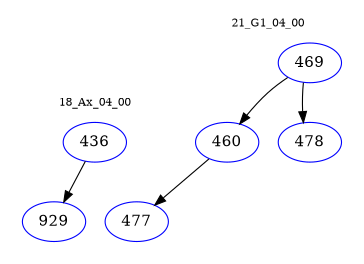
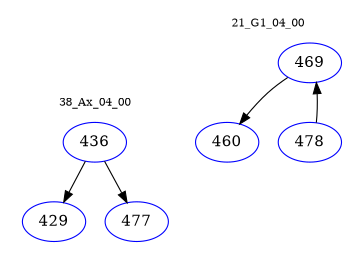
(303, 97) -> (317, 108)
(95, 103) -> (95, 103)
(186, 178) -> (113, 177)
(54, 222) -> (54, 222)
